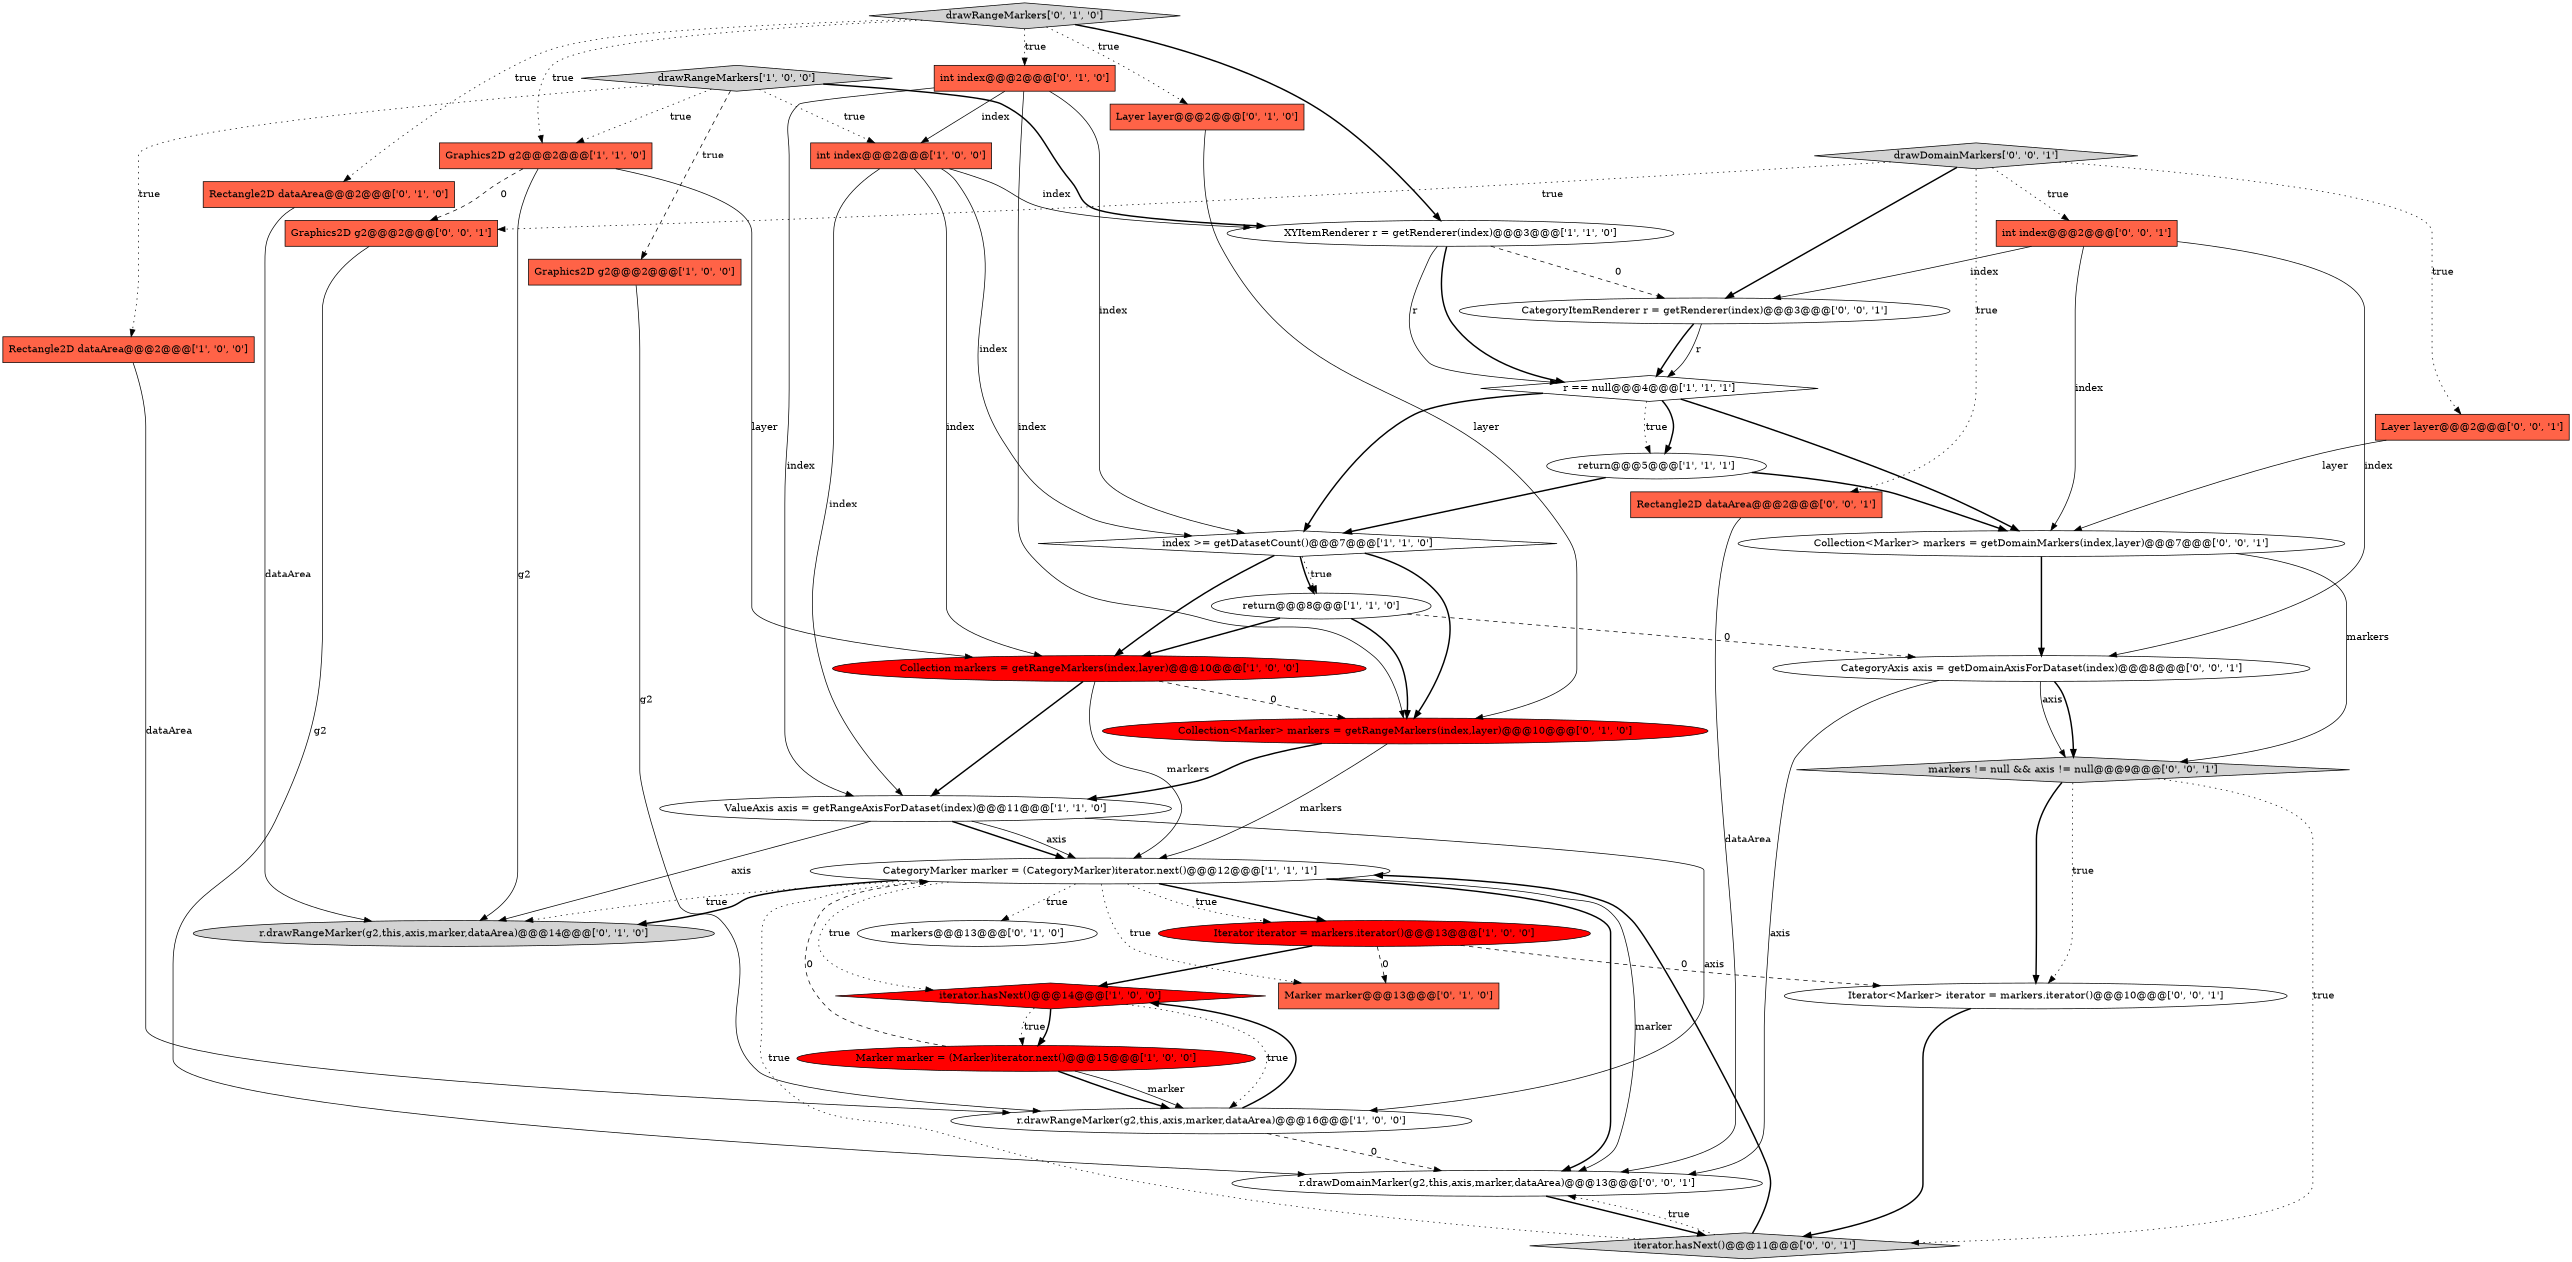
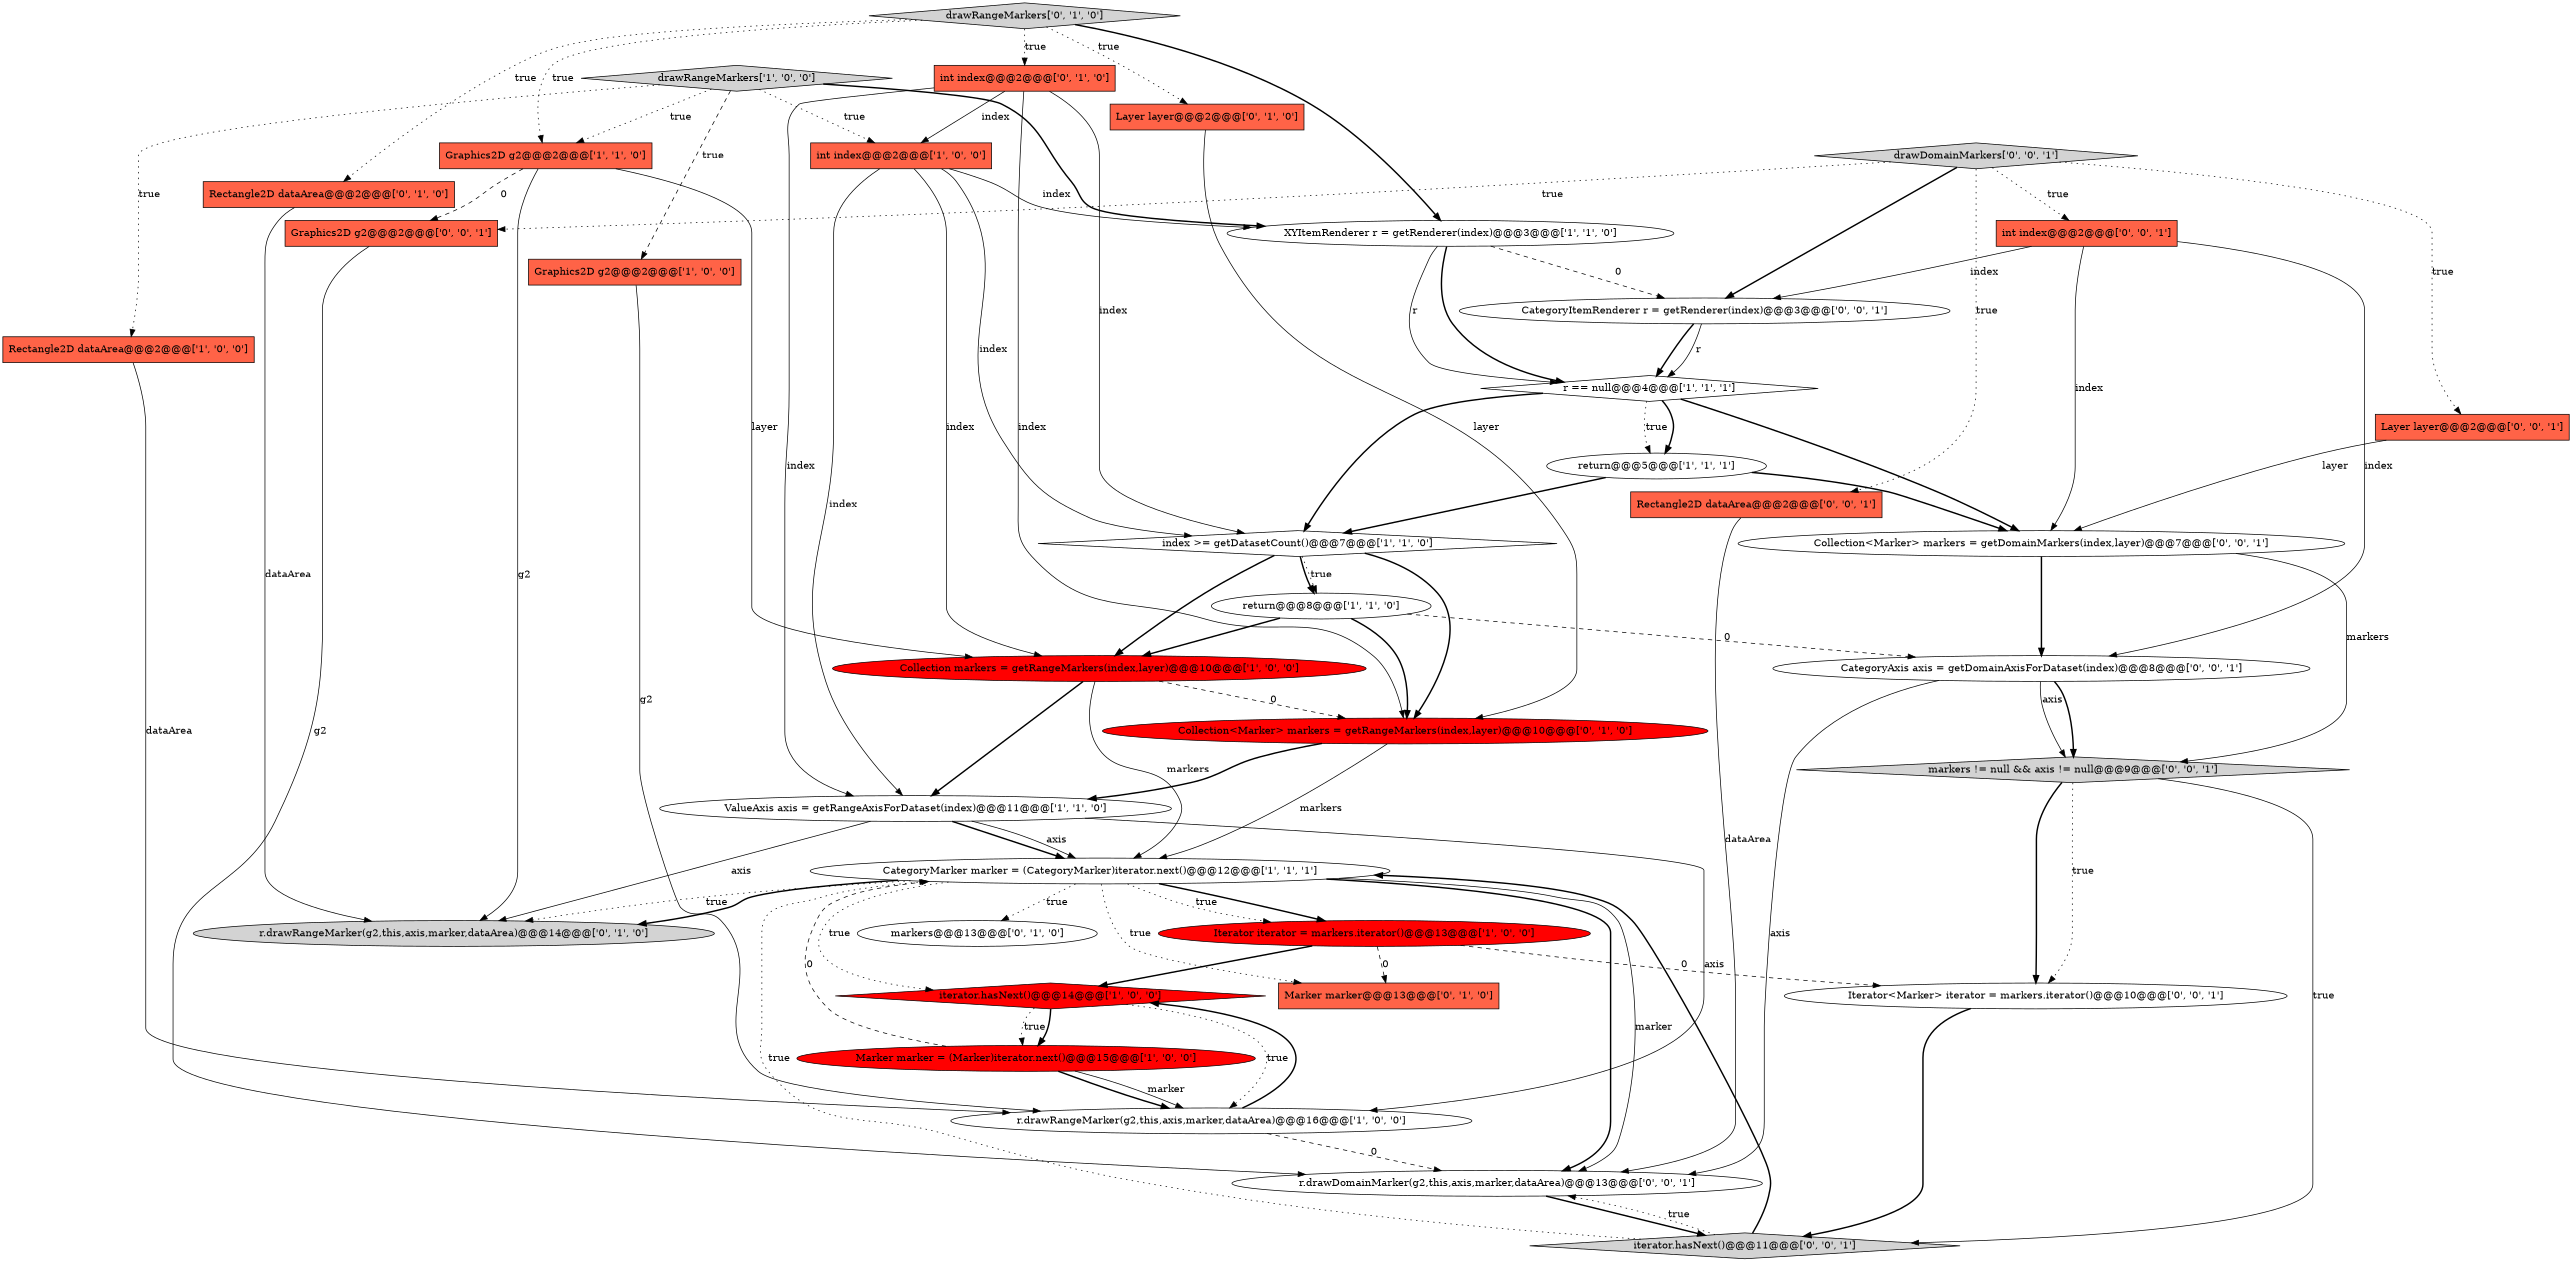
(2313, 1128) -> (2313, 1128)
